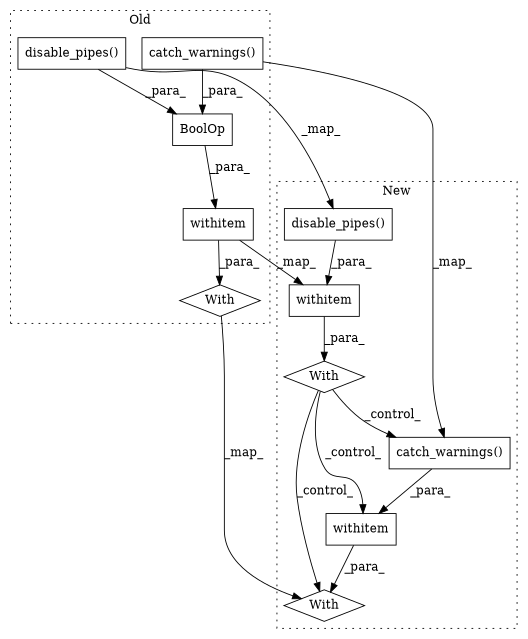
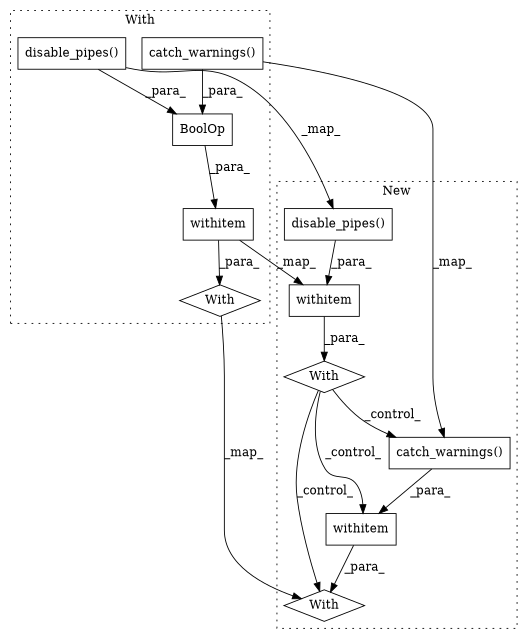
(140, 21) -> (140, 21)
